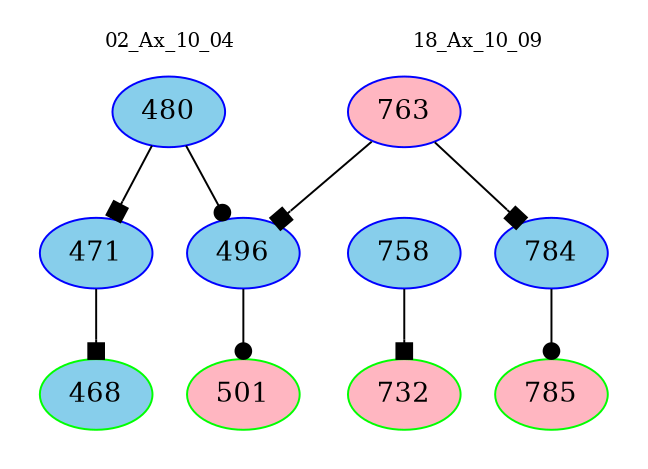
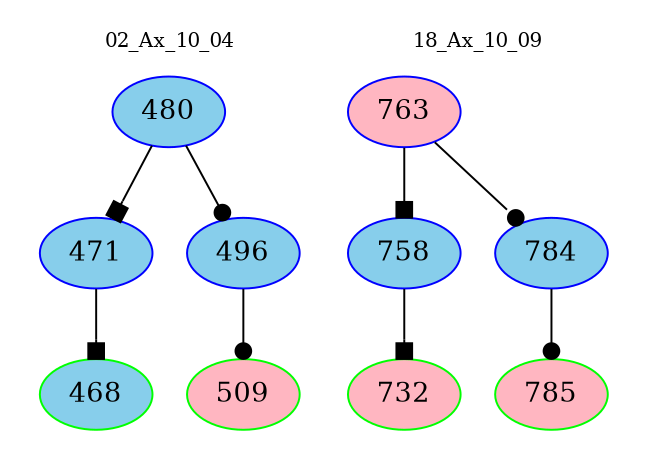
(345, 164) -> (404, 173)
(471, 176) -> (471, 176)
(243, 394) -> (243, 394)
